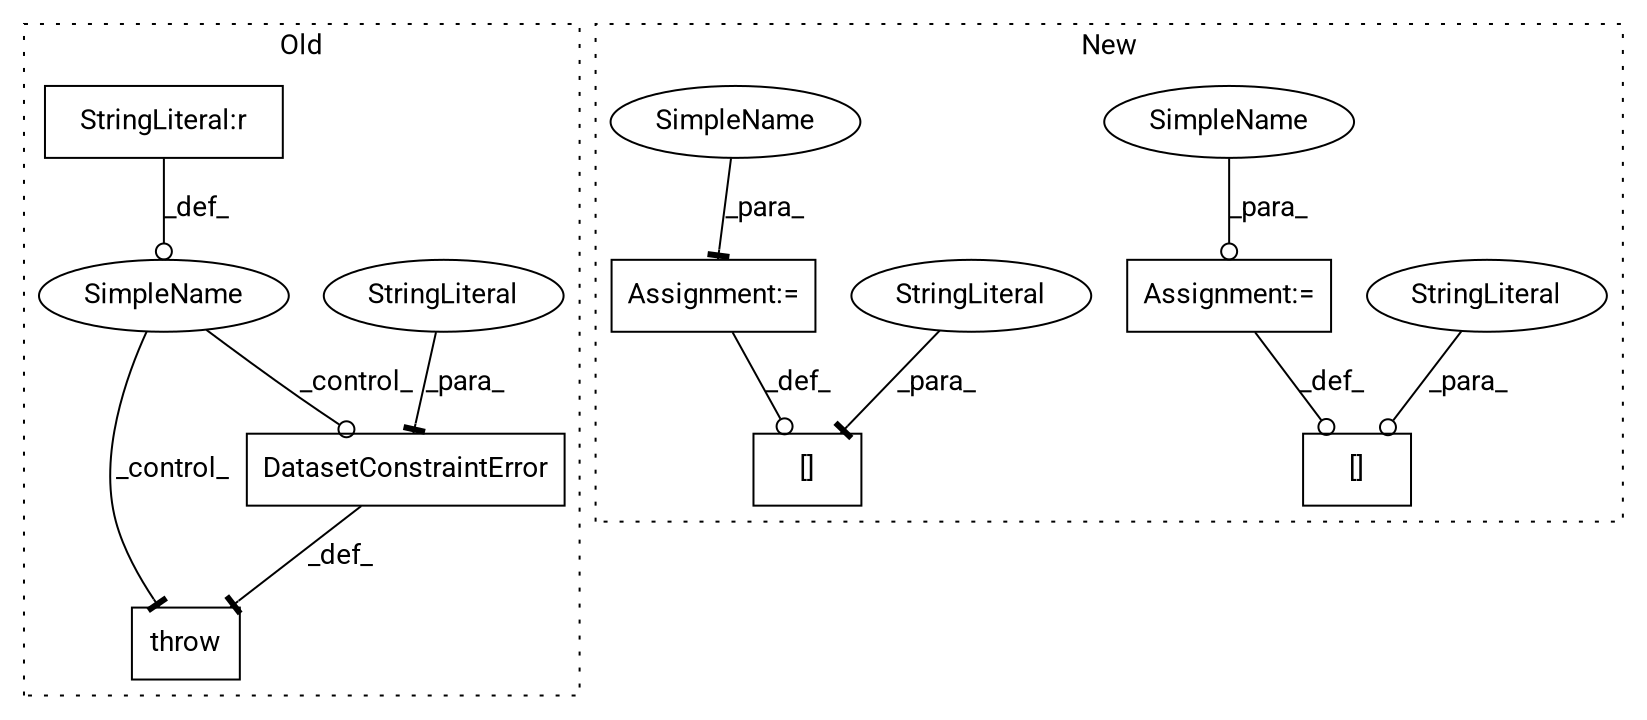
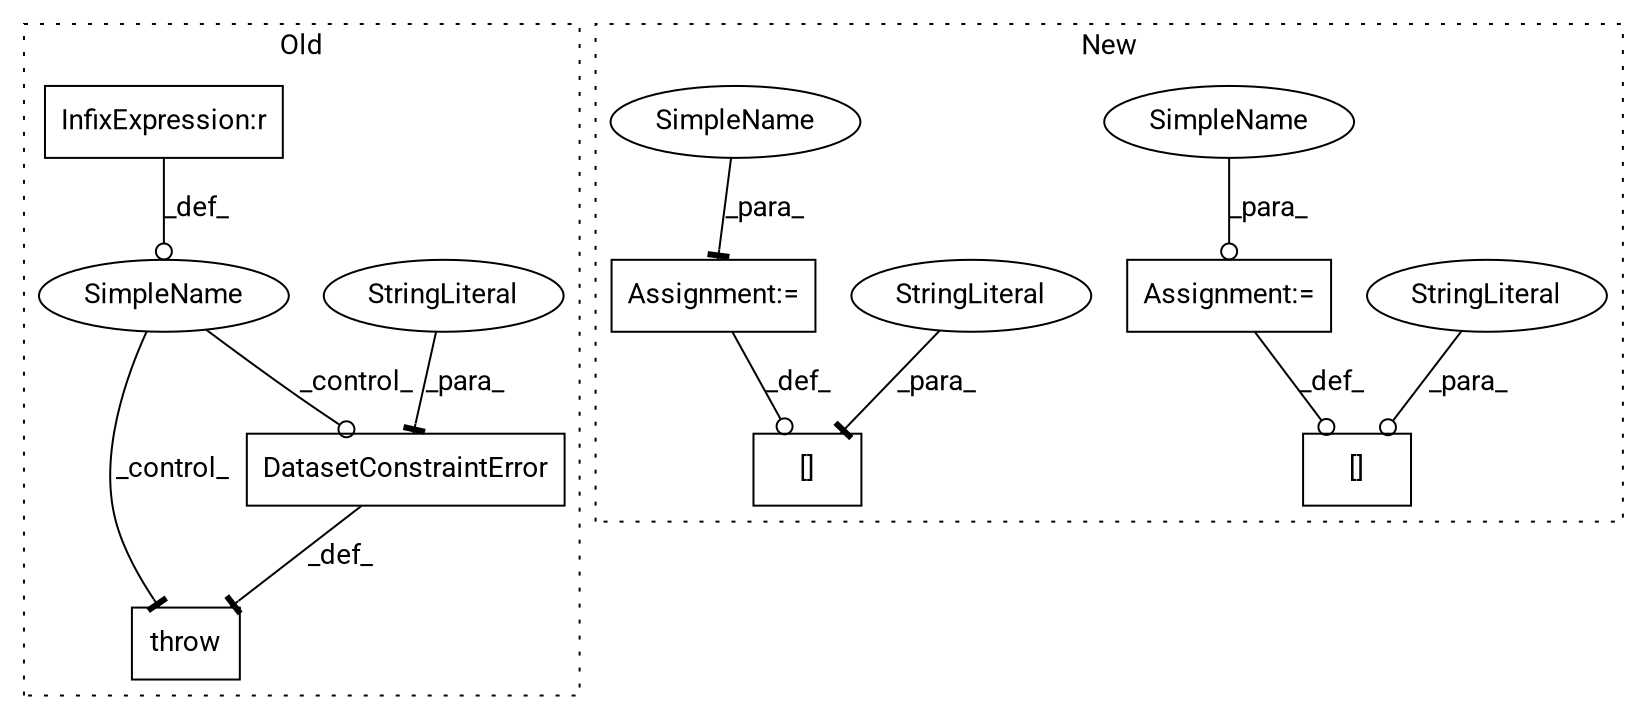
(164, 122) -> (164, 122)
